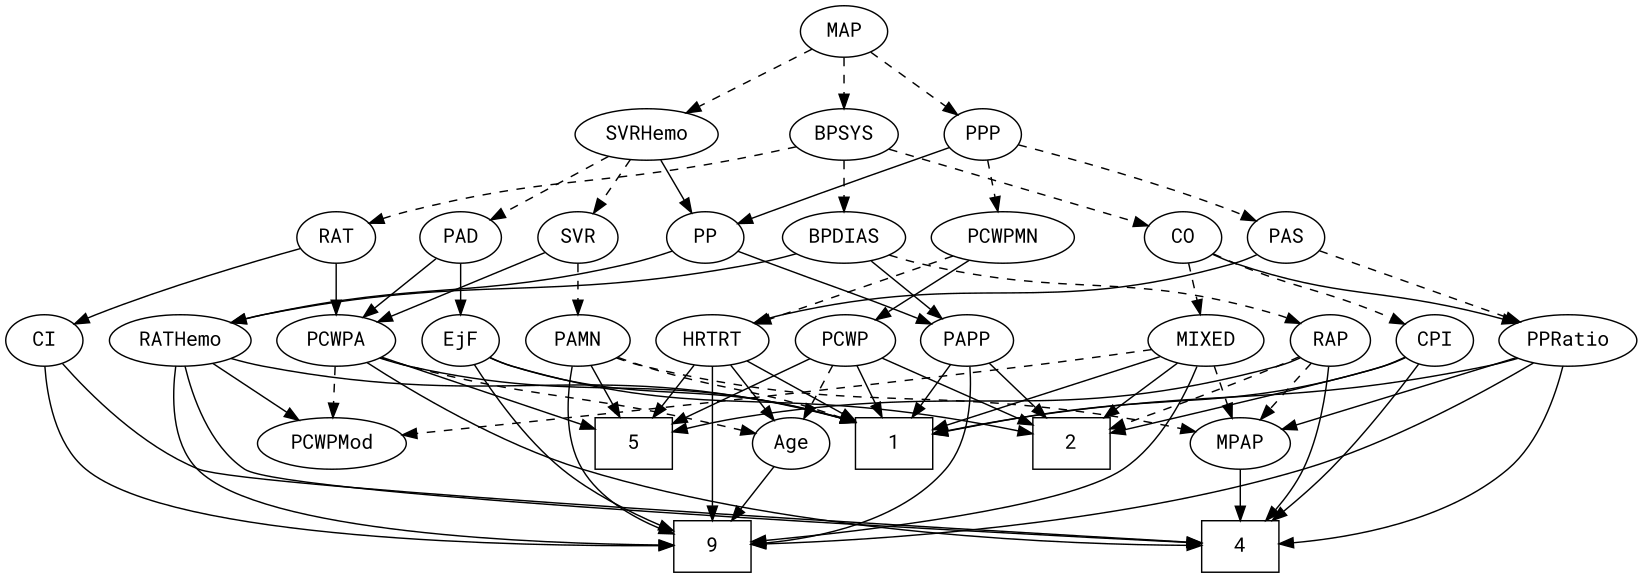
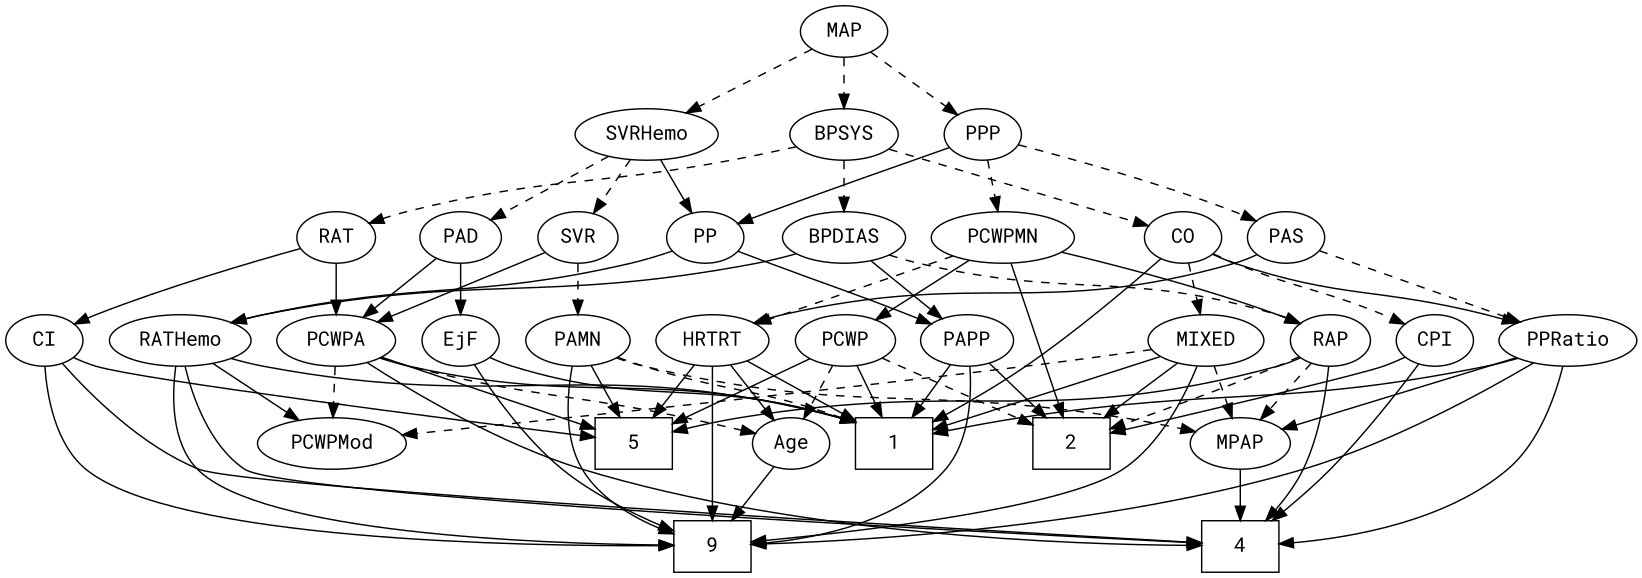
none -> (1130, 269)
(951, 389) -> (951, 389)
none -> (313, 401)
(1178, 401) -> (1058, 343)
(753, 402) -> (1035, 333)
